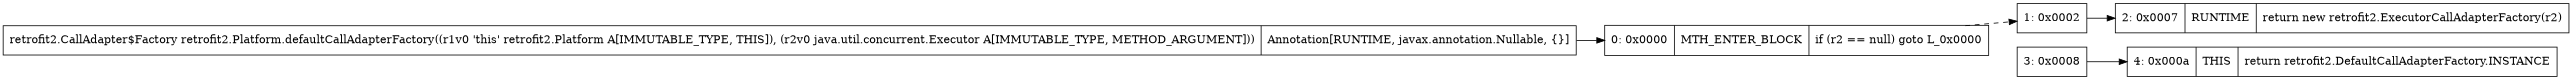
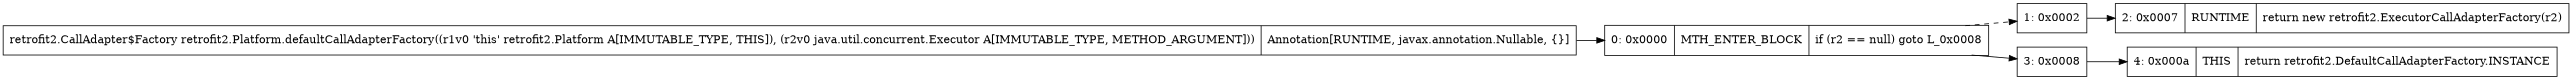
(1899, 40) -> (1899, 40)
none -> (1990, 57)
